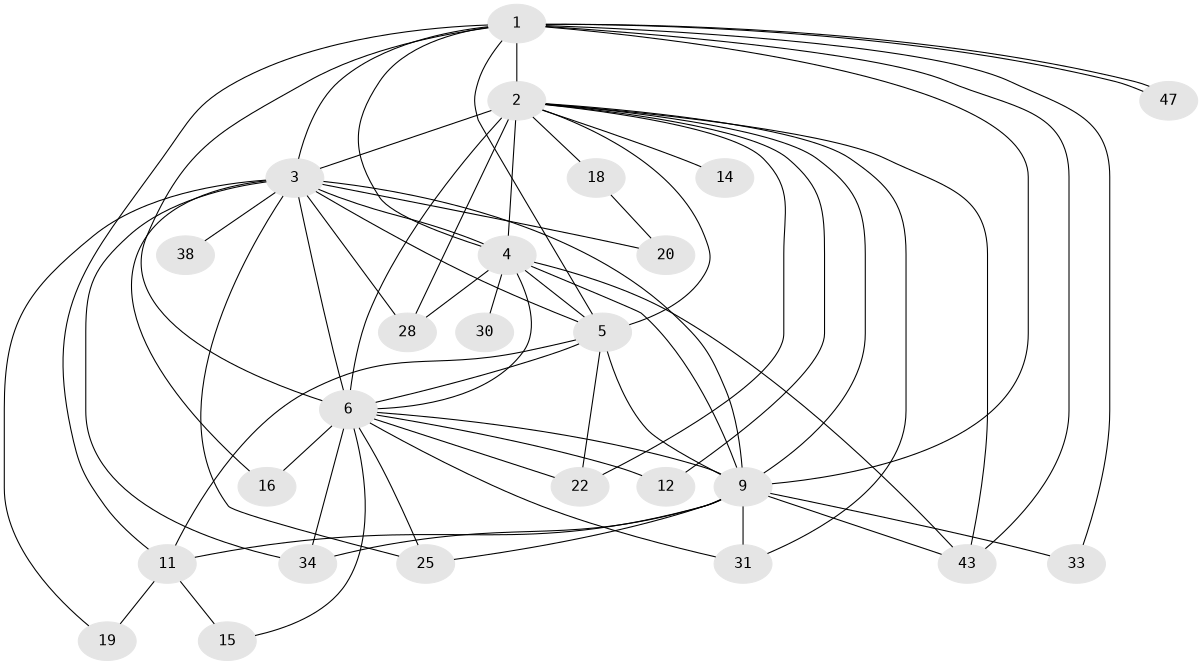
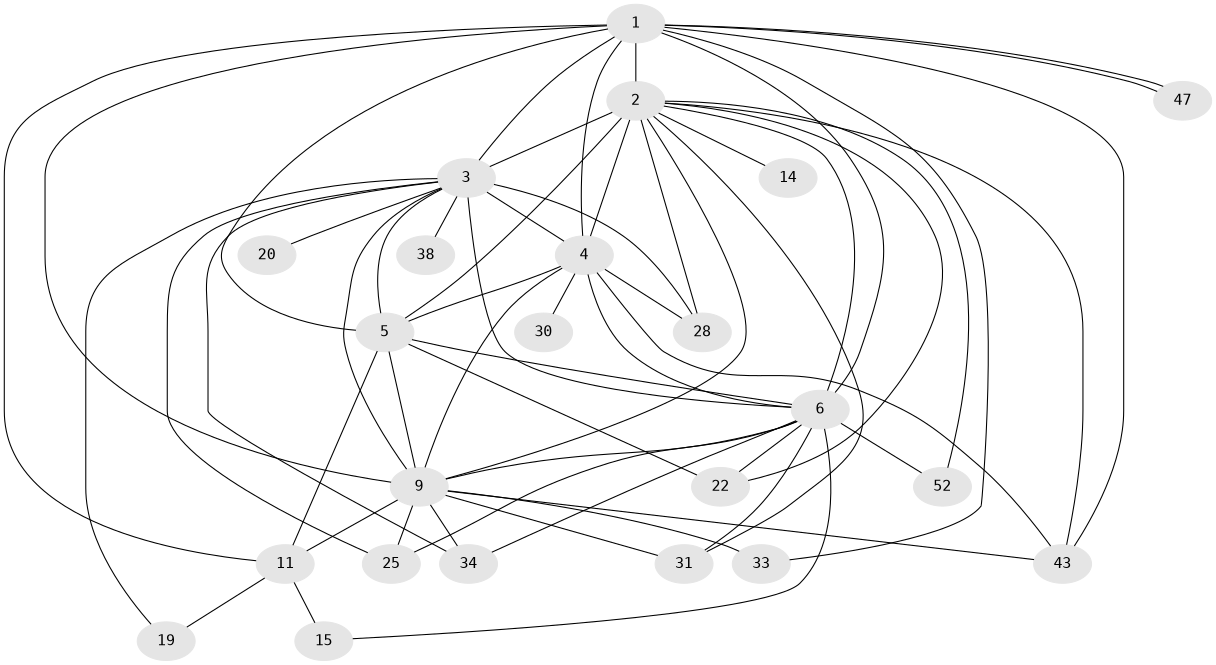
(596, 178) -> none
(267, 487) -> none
(666, 487) -> (942, 487)
